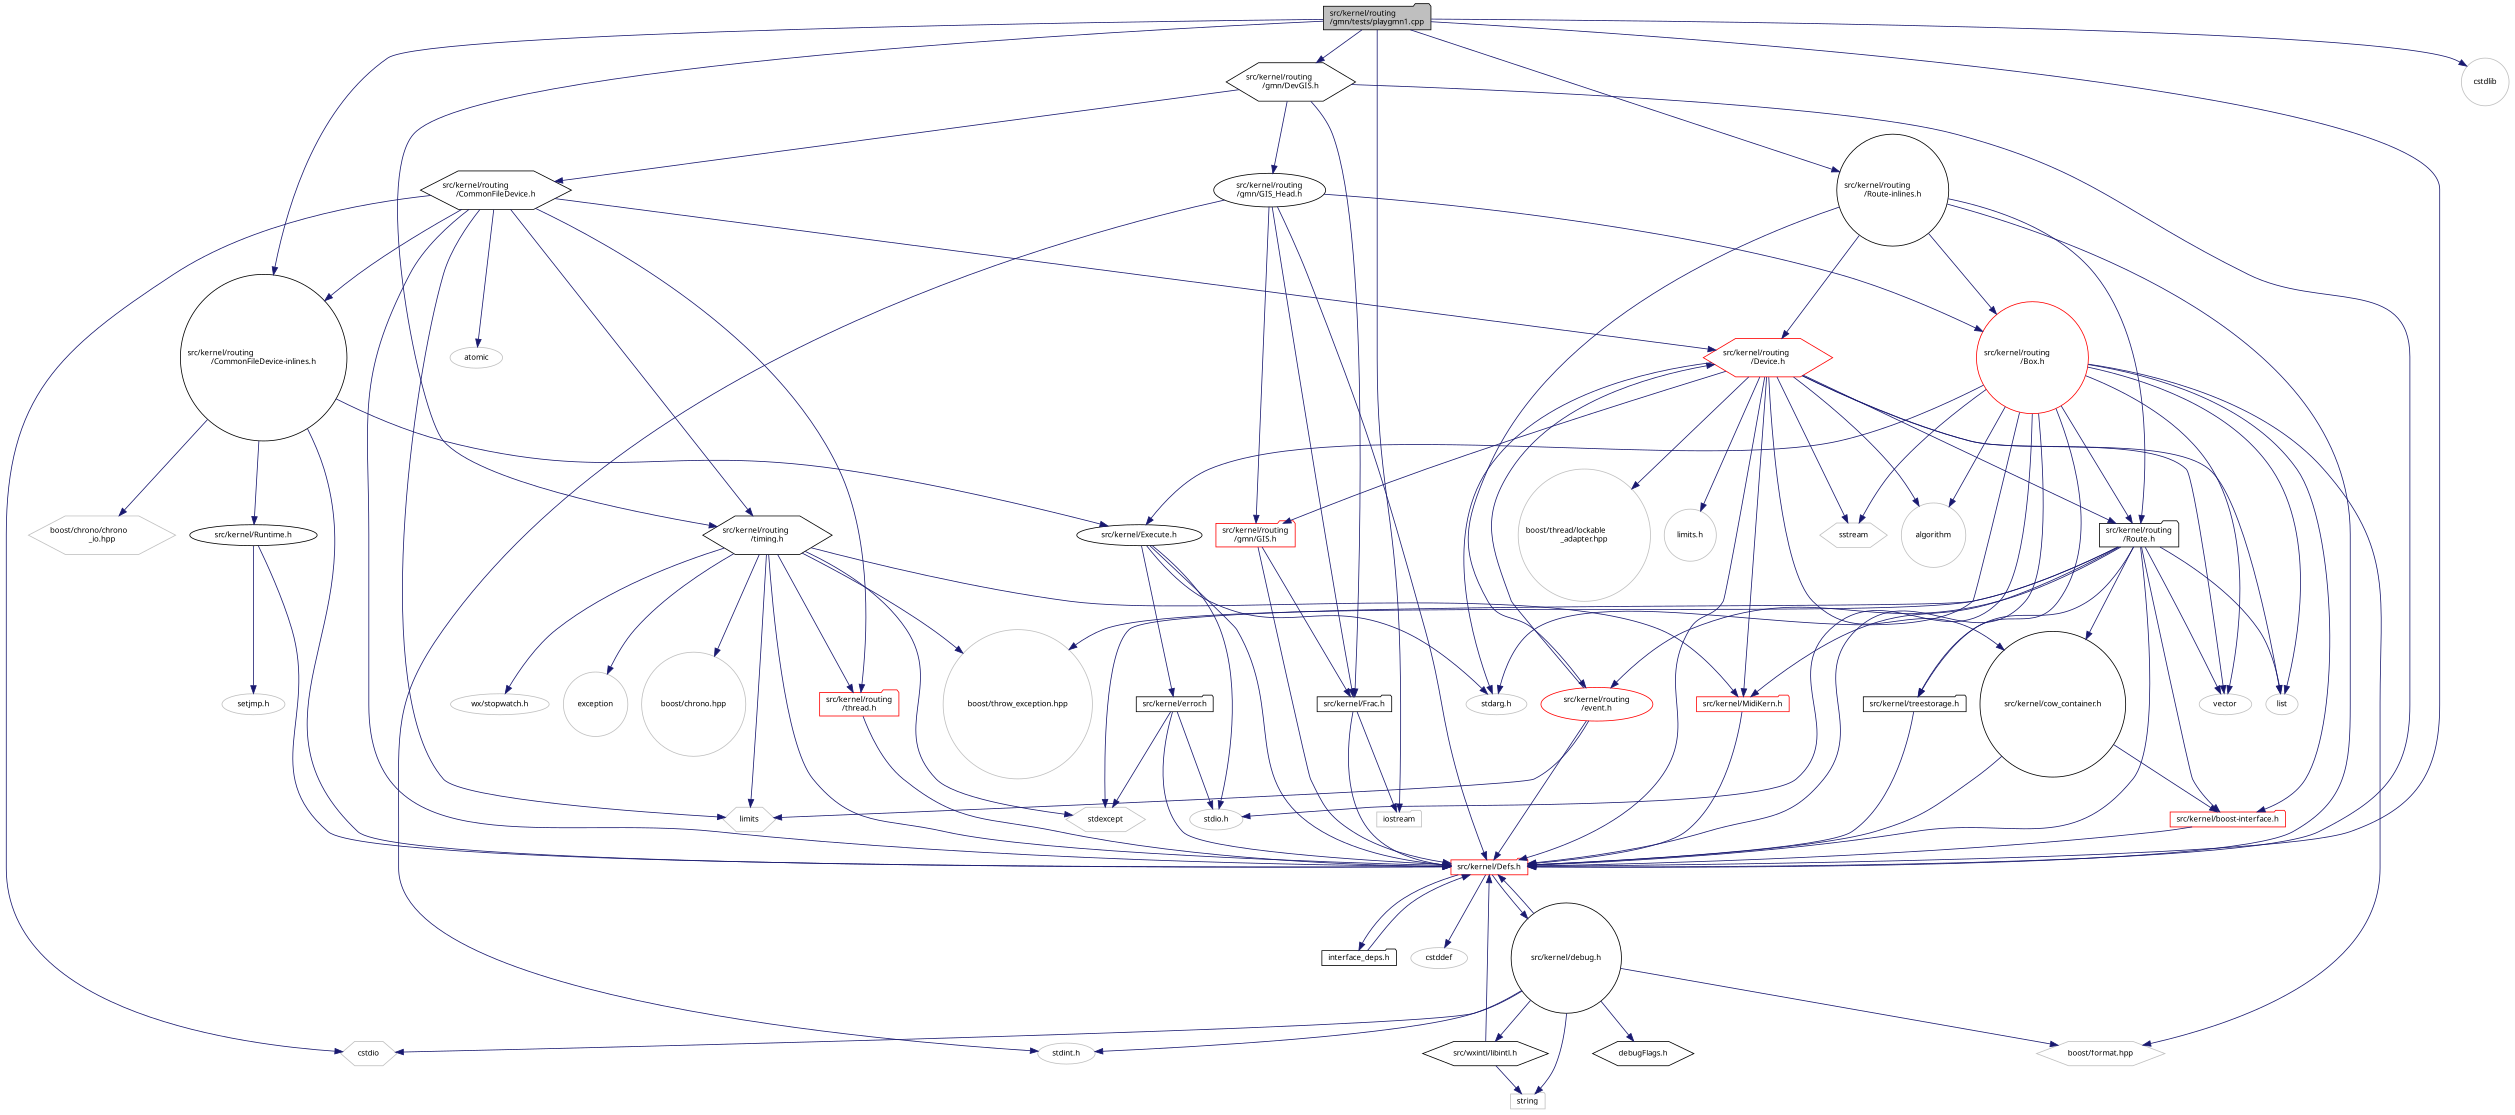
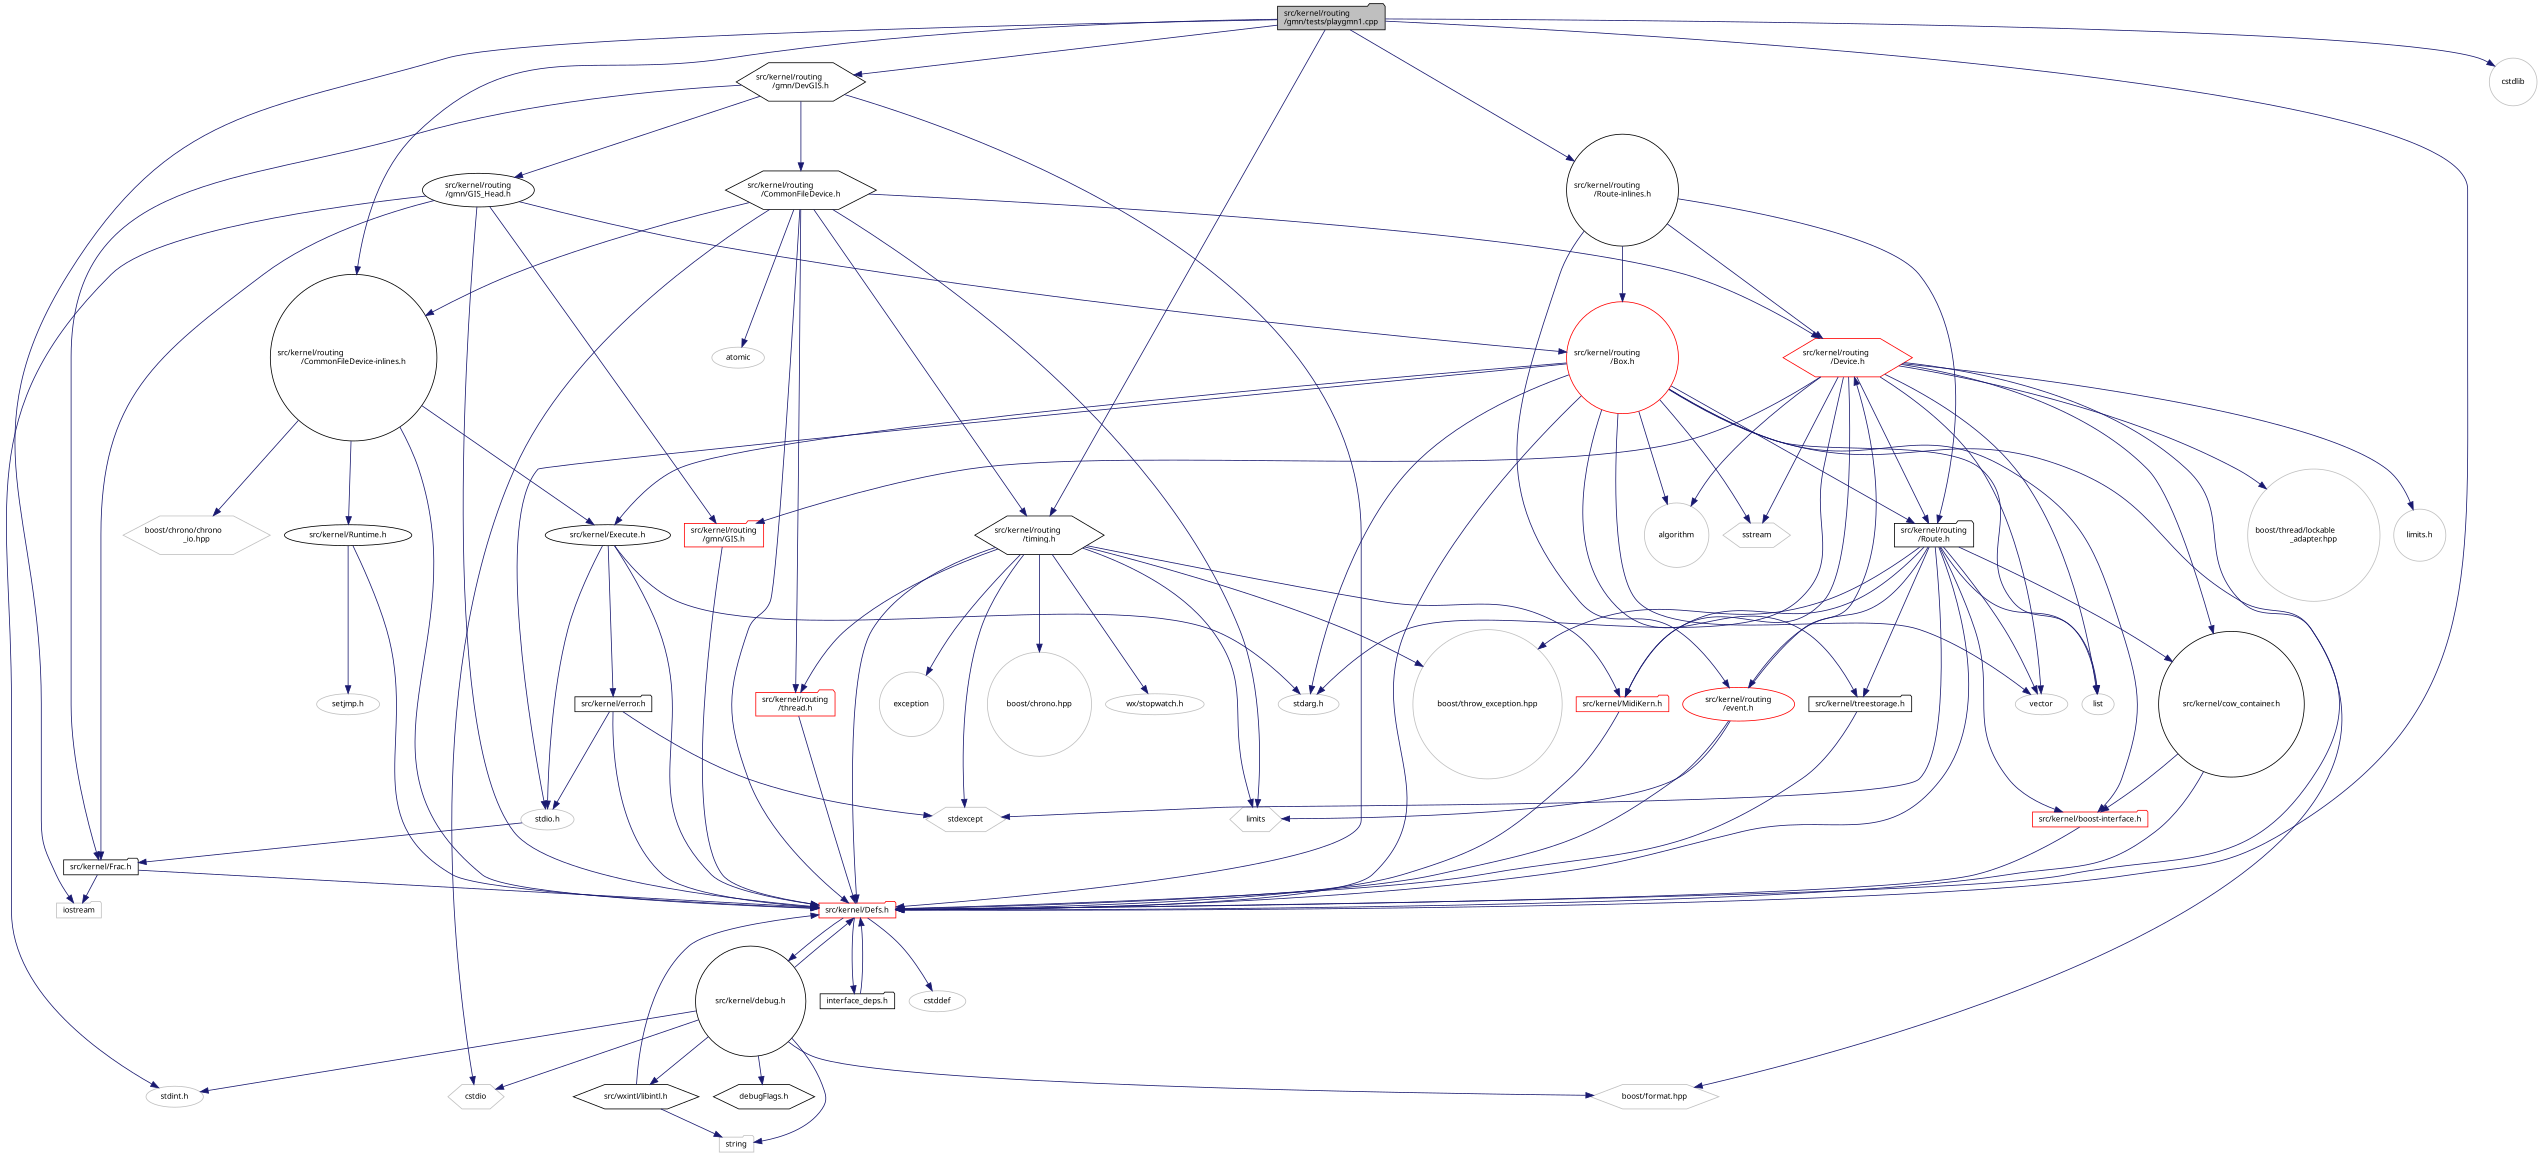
(1306, 622) -> (334, 842)
(2335, 793) -> none
